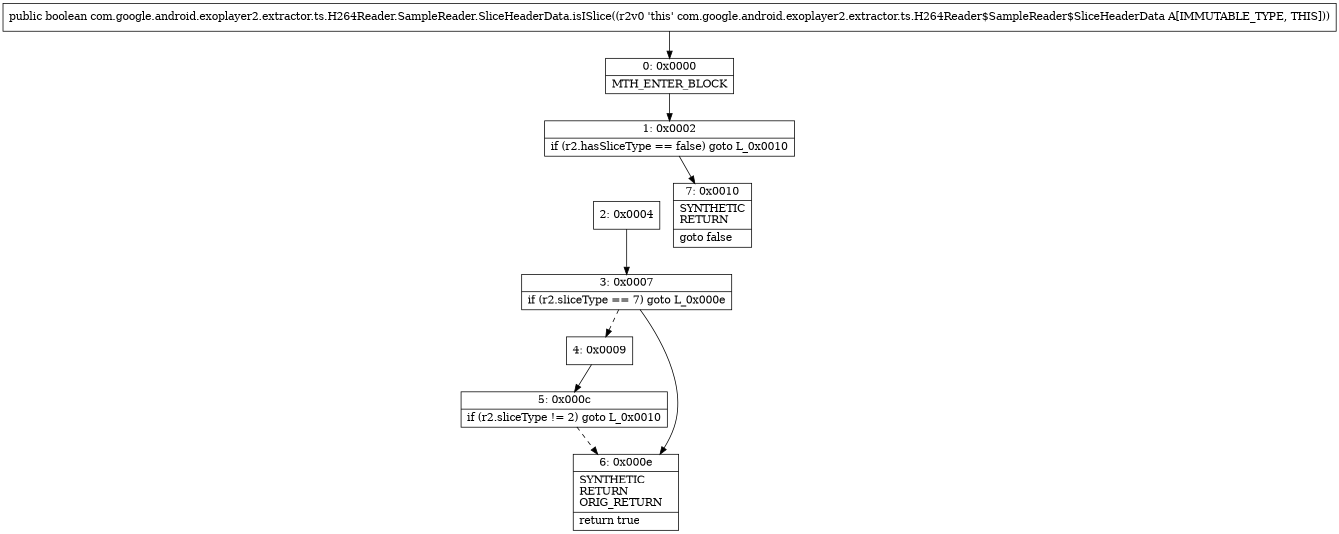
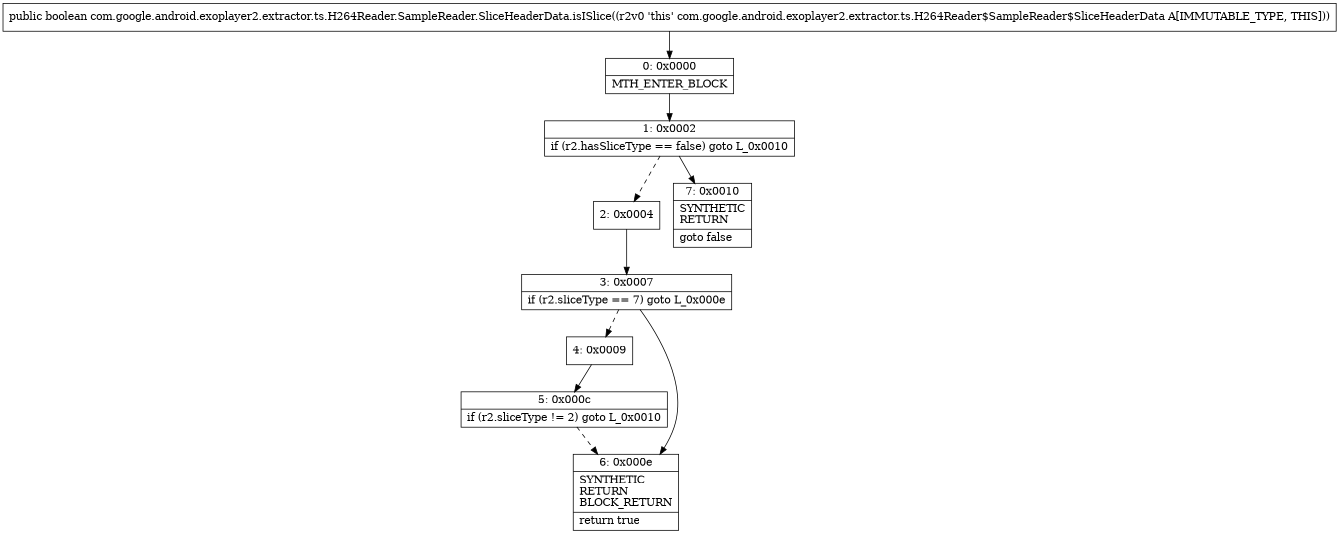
none -> (649, 175)
(621, 503) -> (626, 503)
